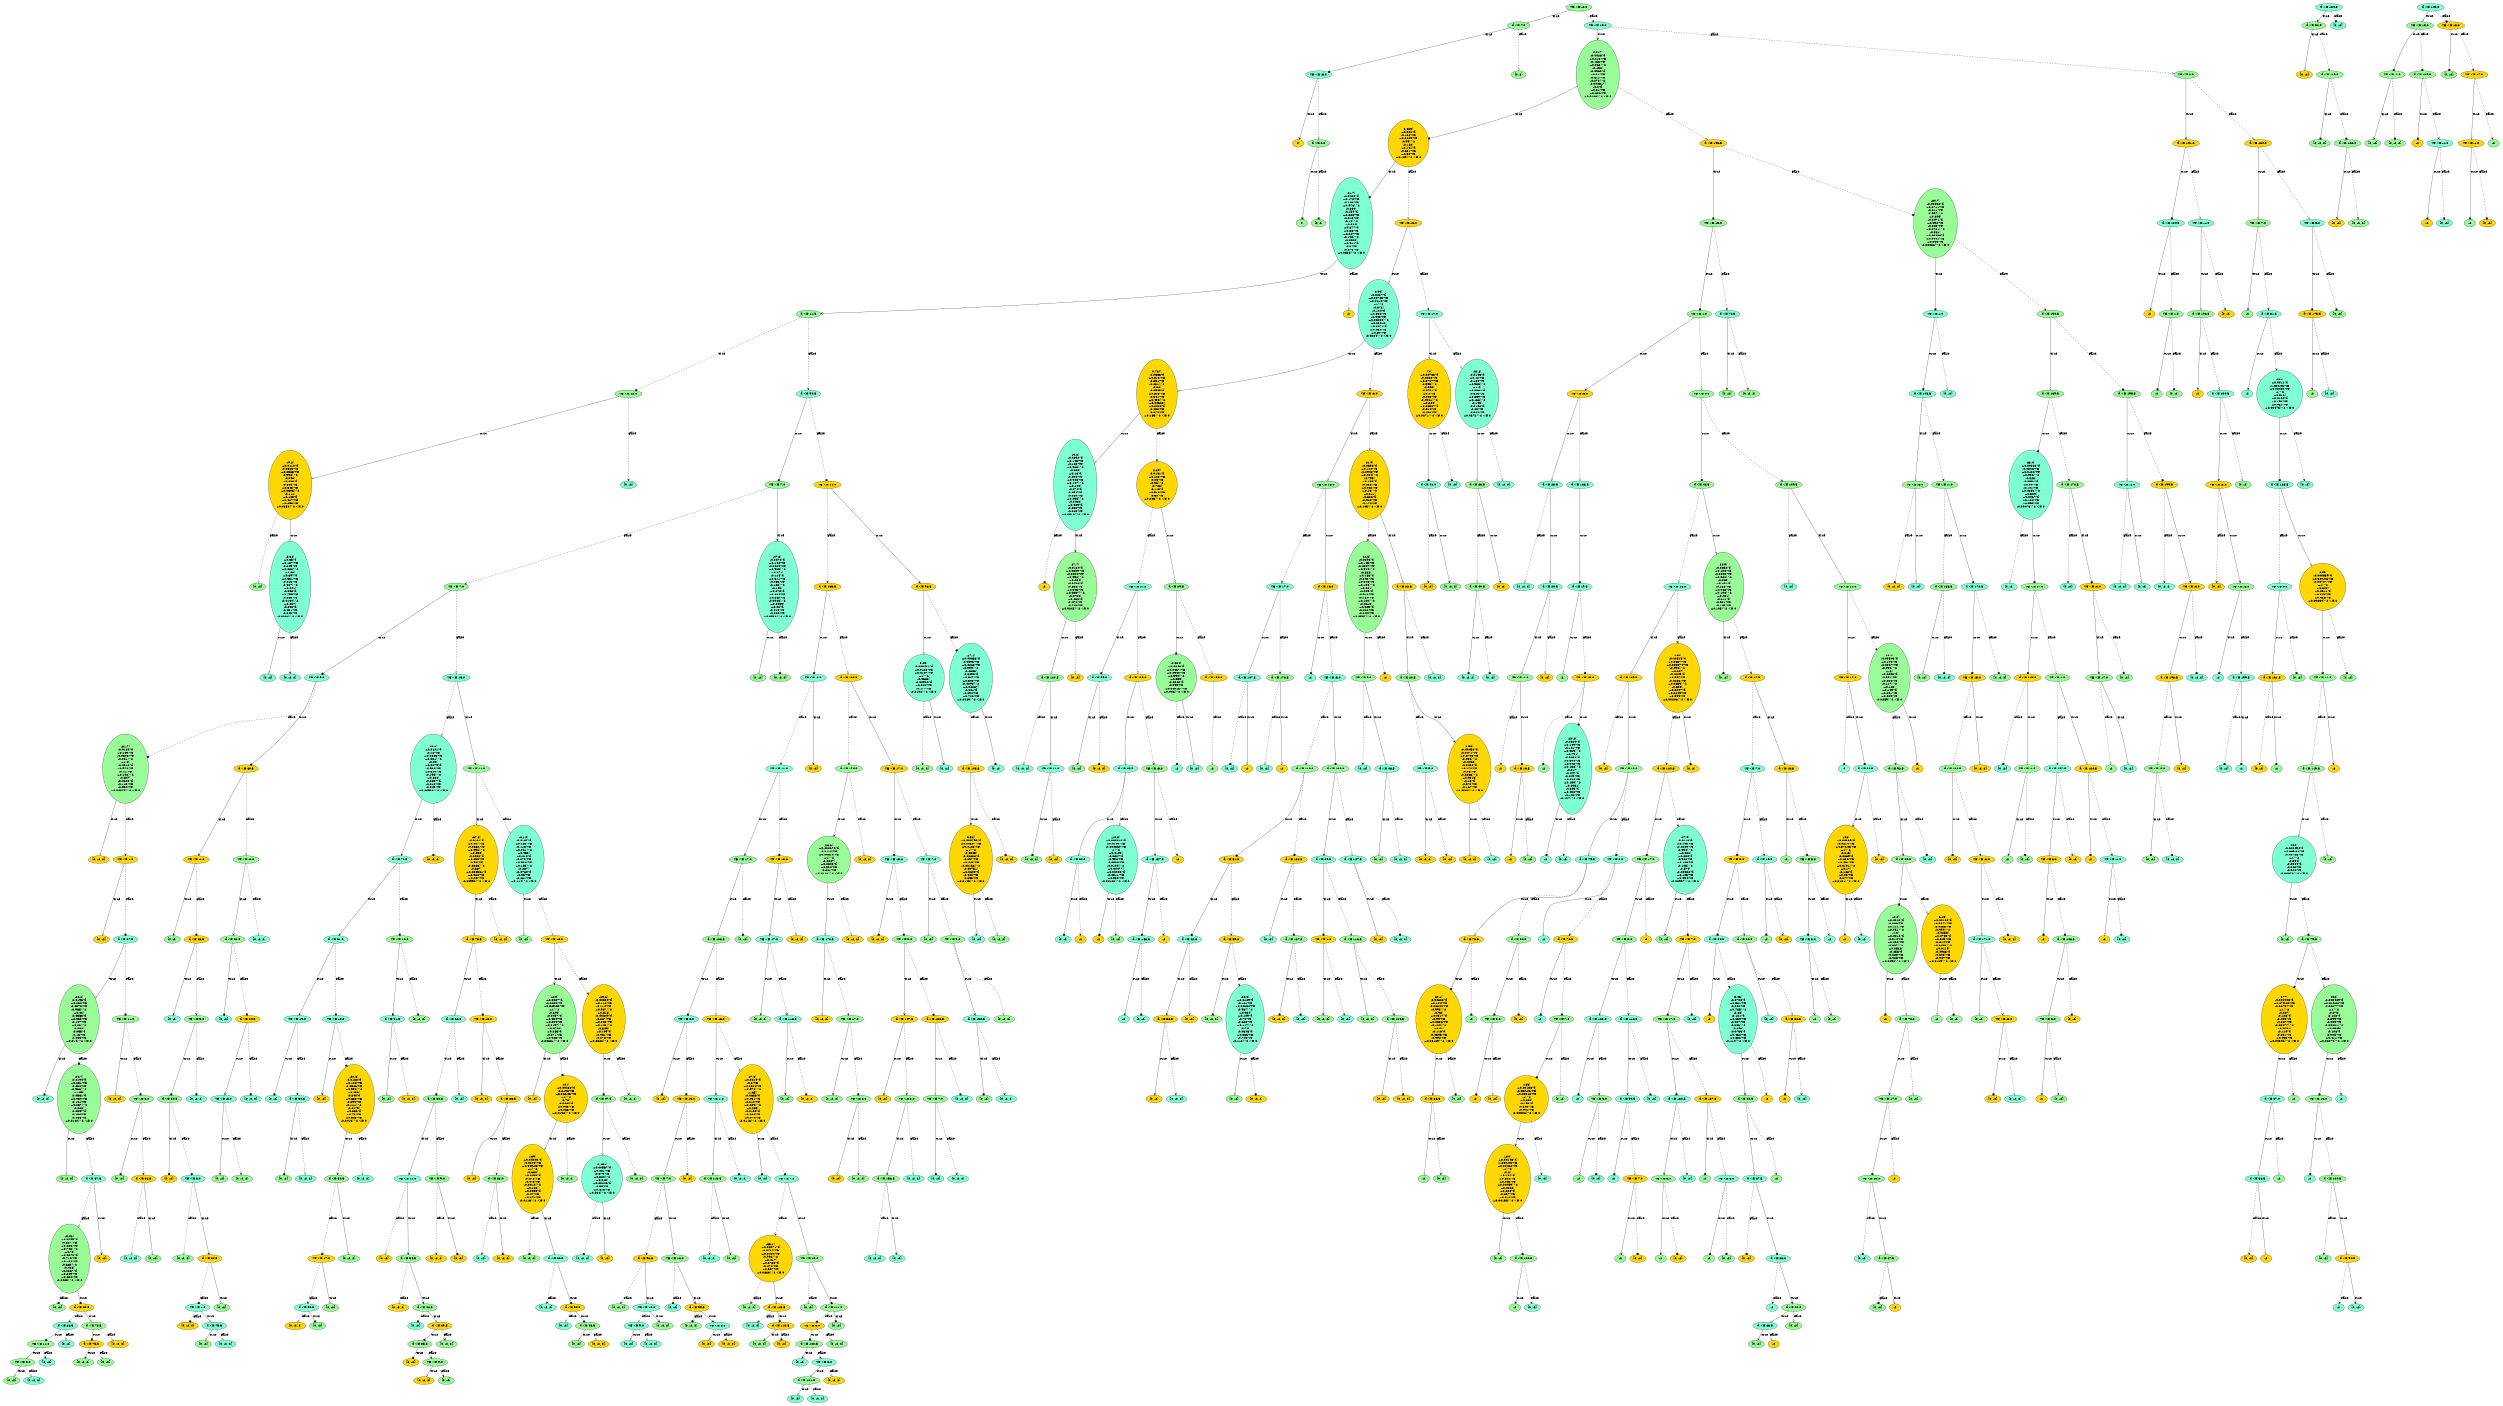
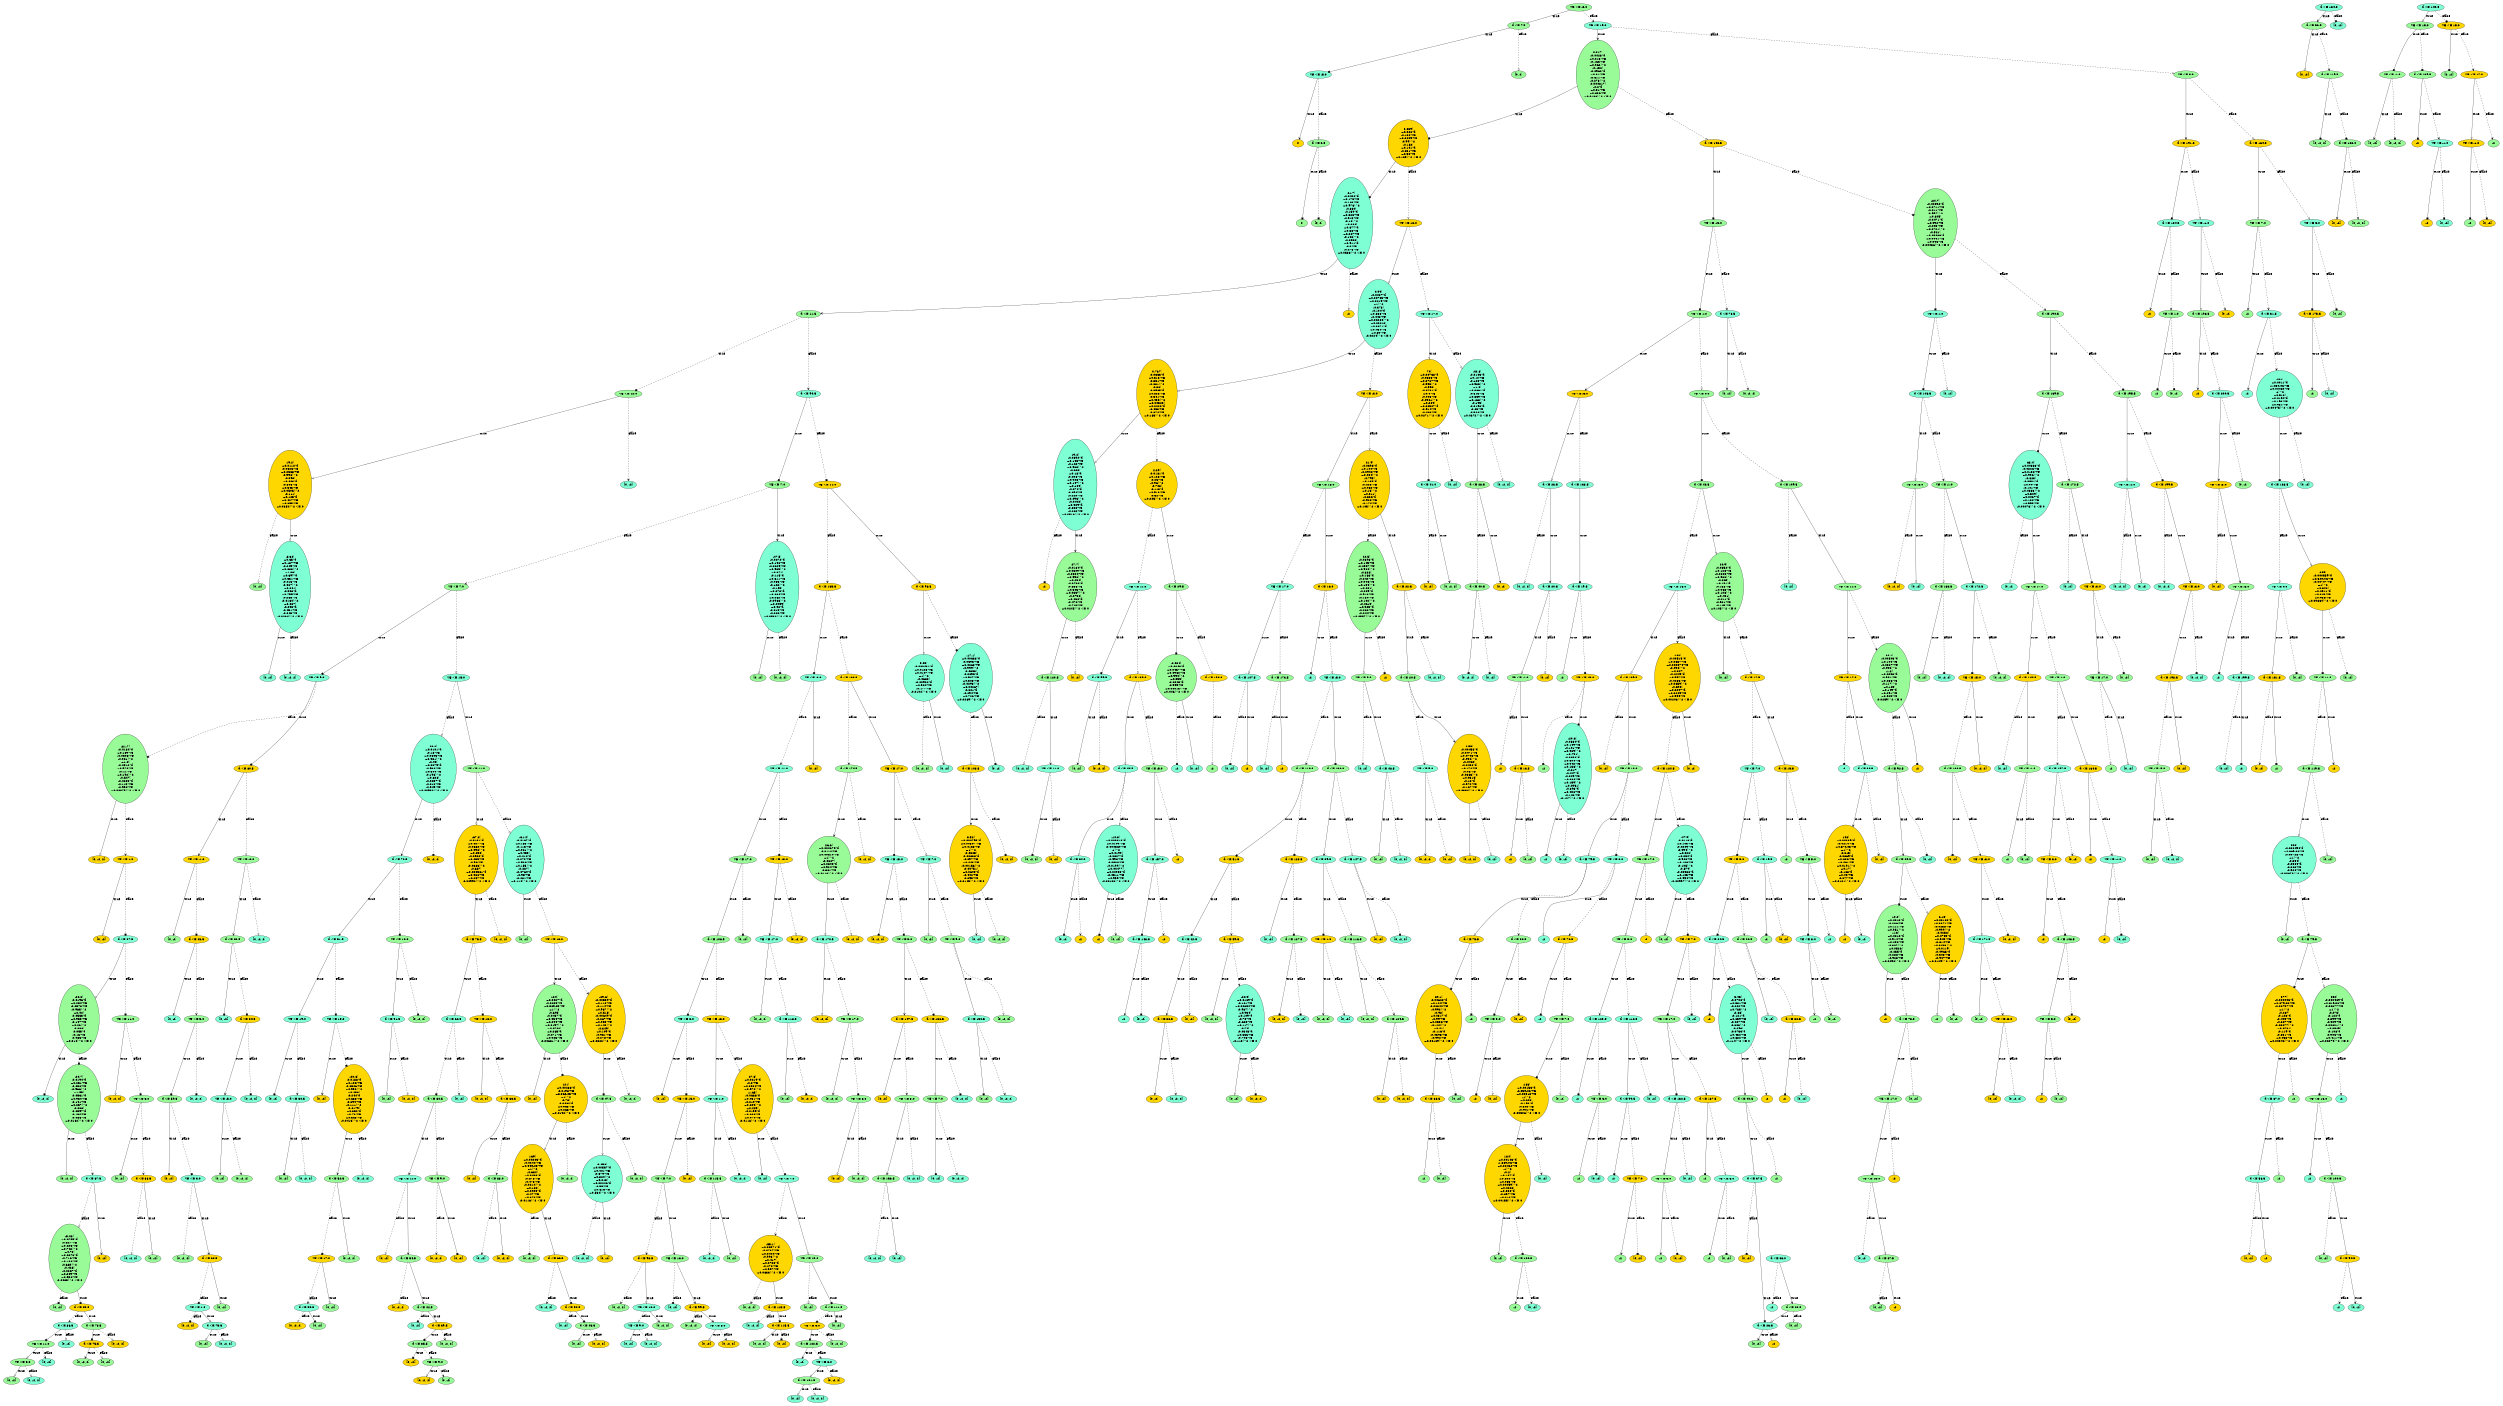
(1769, 722) -> (1769, 722)
(1766, 1218) -> (1760, 1251)
(556, 1259) -> (556, 1259)
